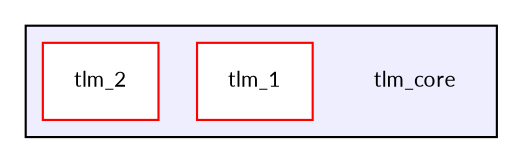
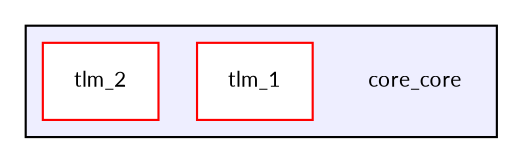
(415, 81) -> (415, 81)
